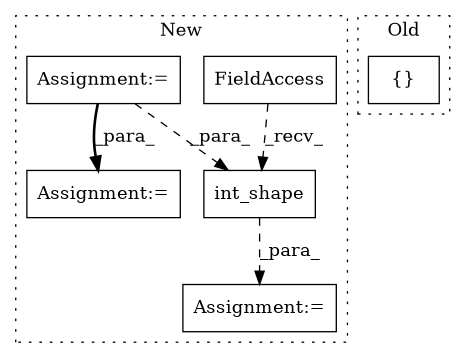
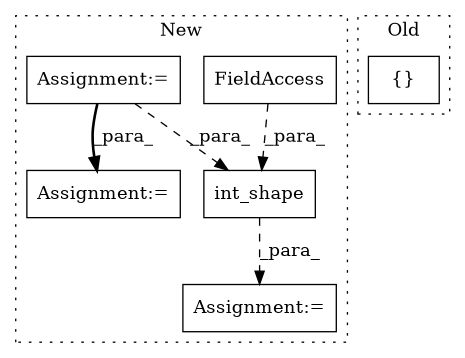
(294, 137) -> (295, 137)
